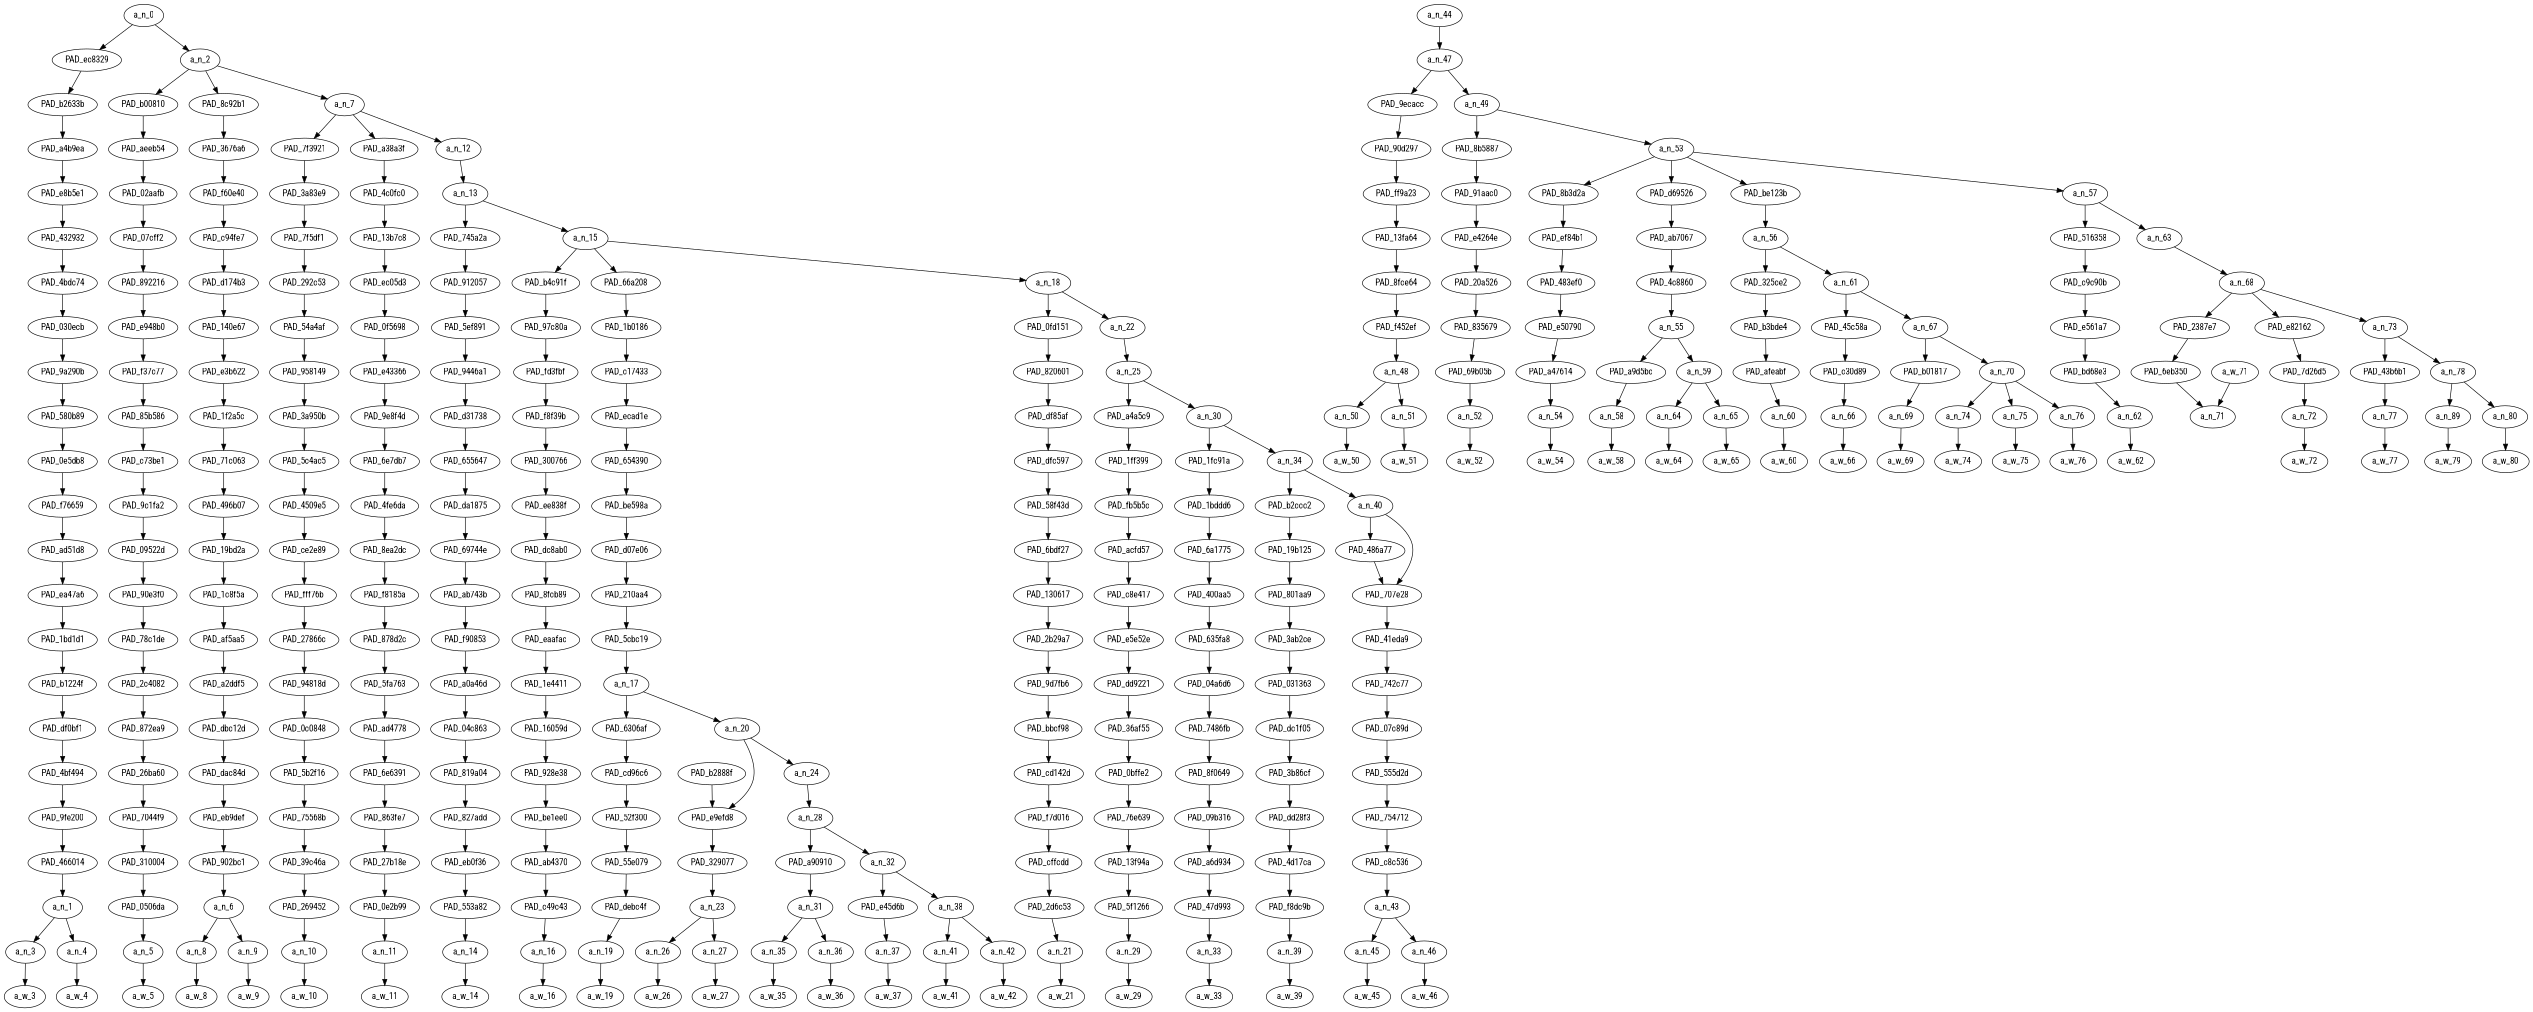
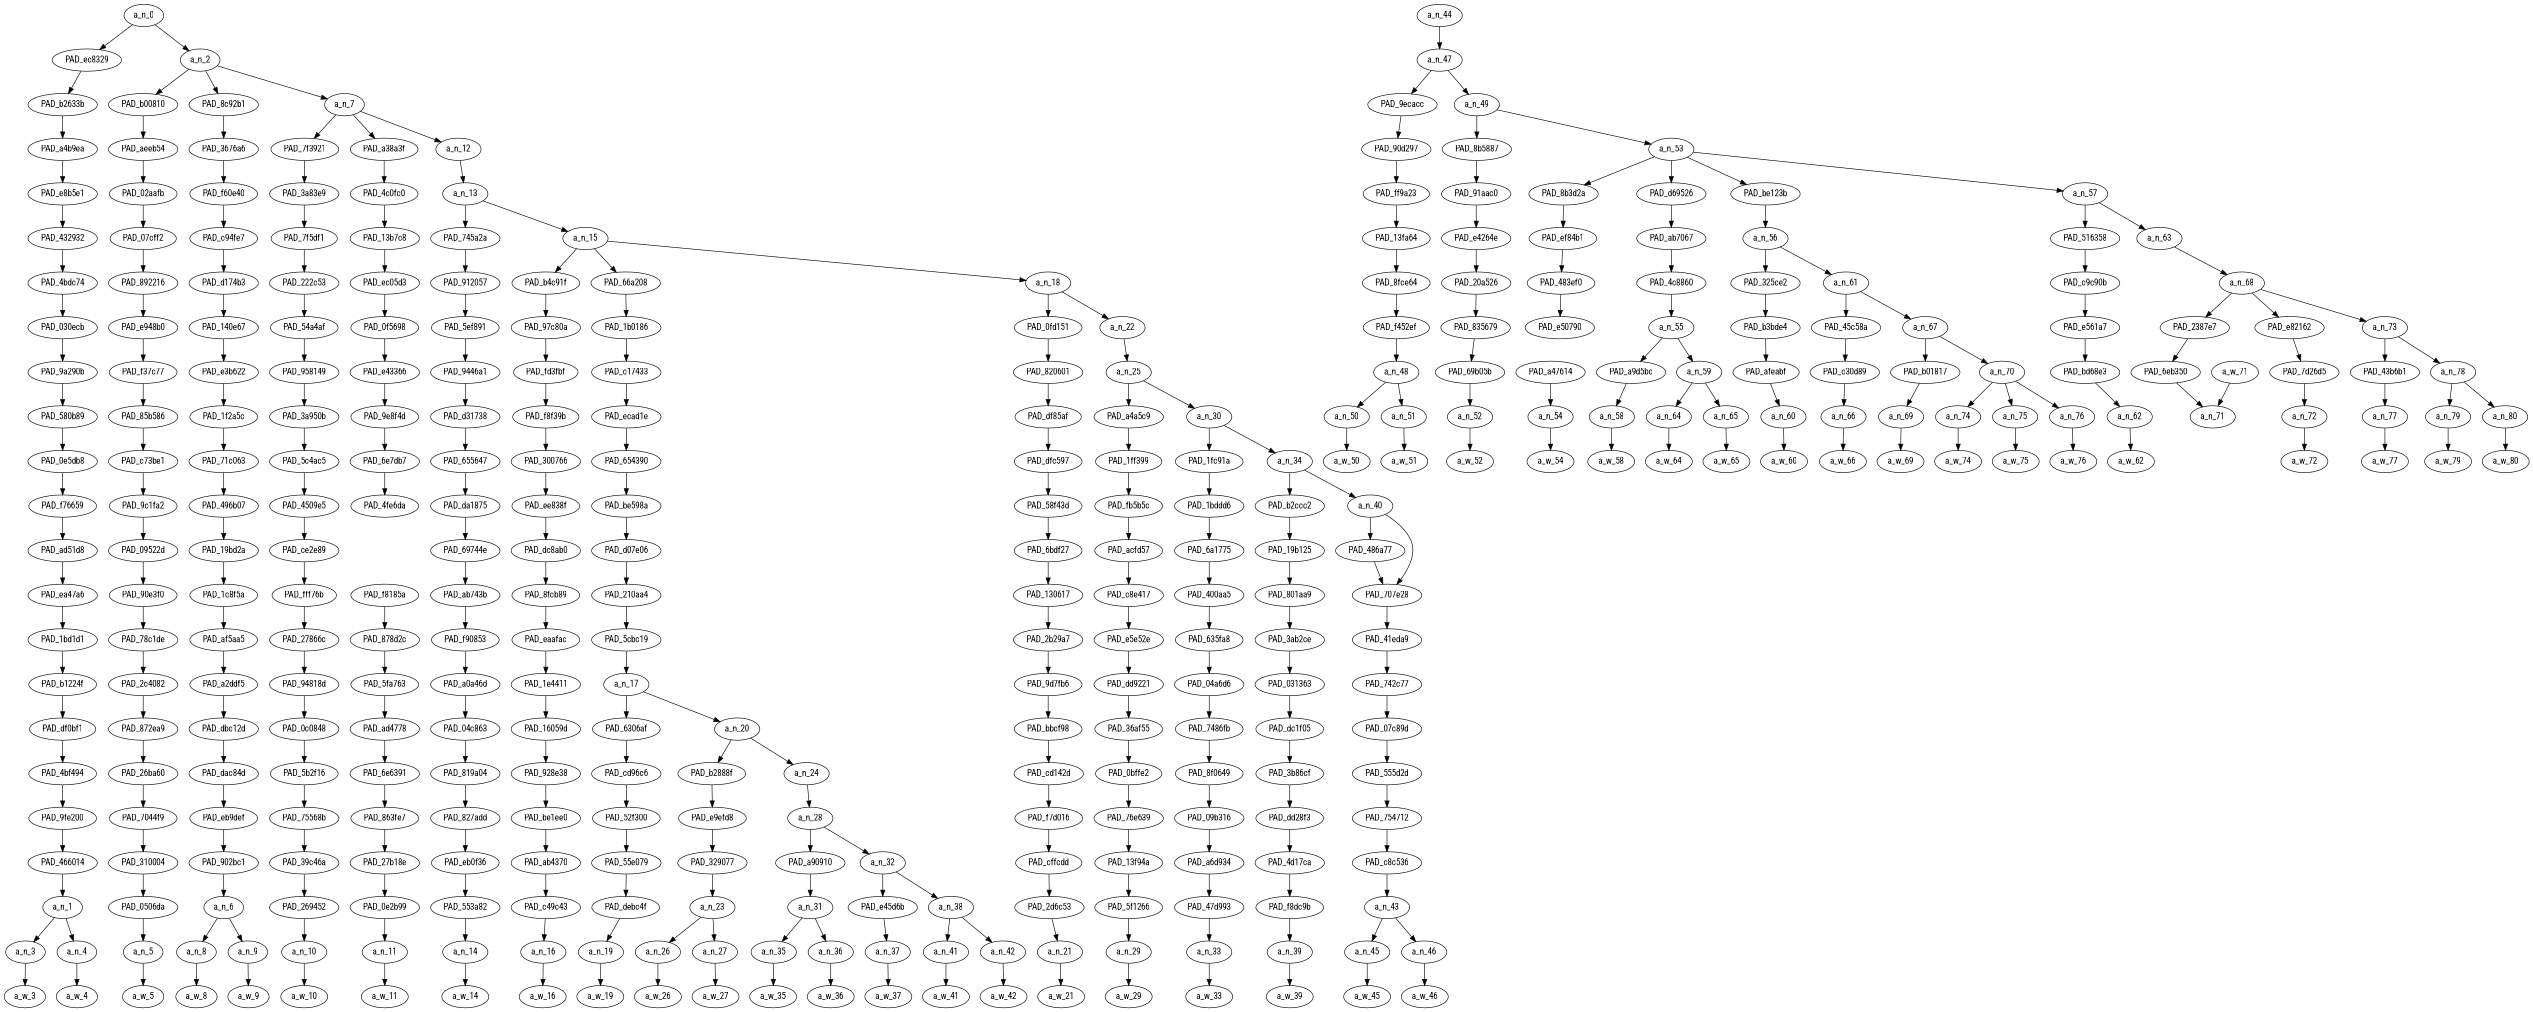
(304, 283) -> (304, 283)
(1556, 347) -> none
(2448, 417) -> (2448, 417)
(385, 551) -> none
(754, 775) -> (726, 749)
